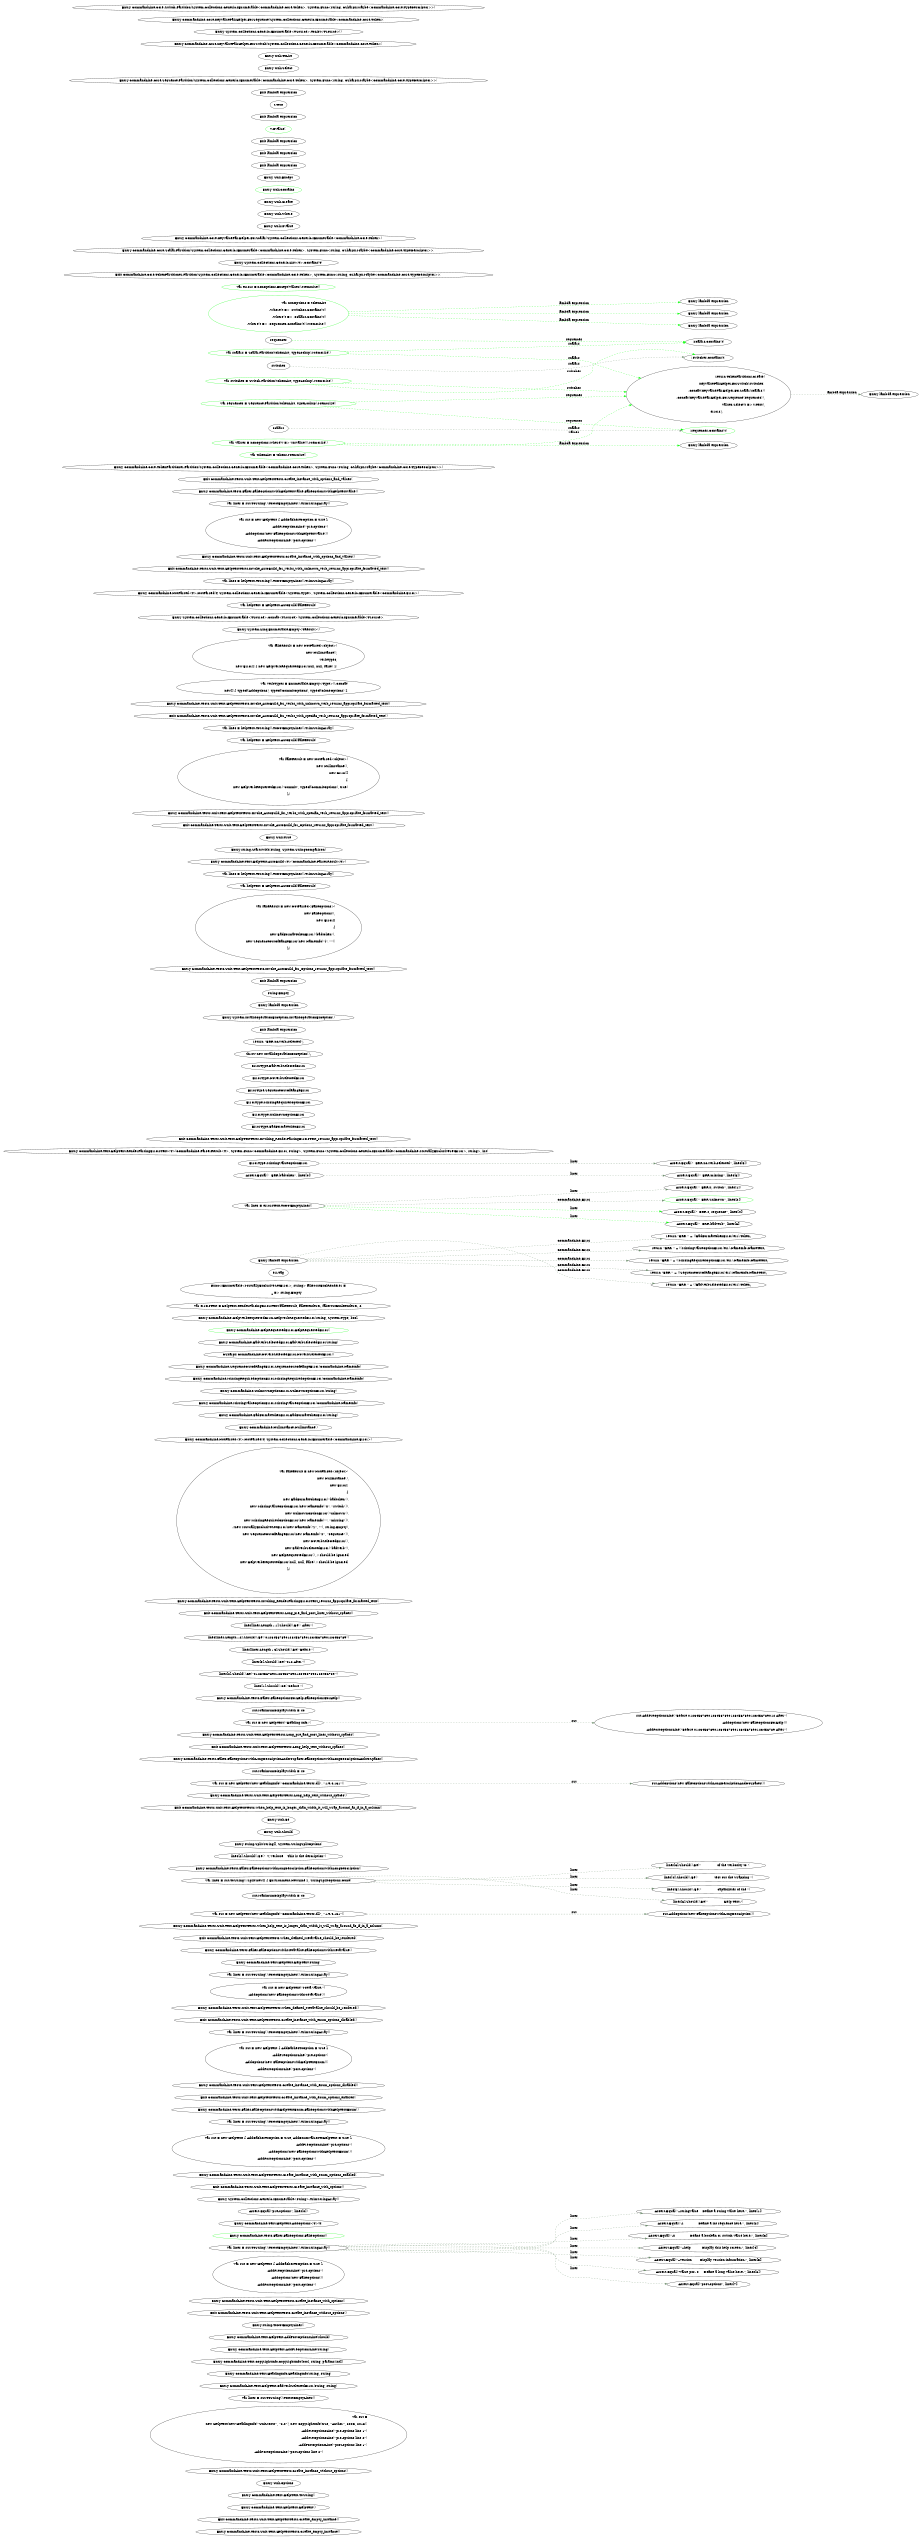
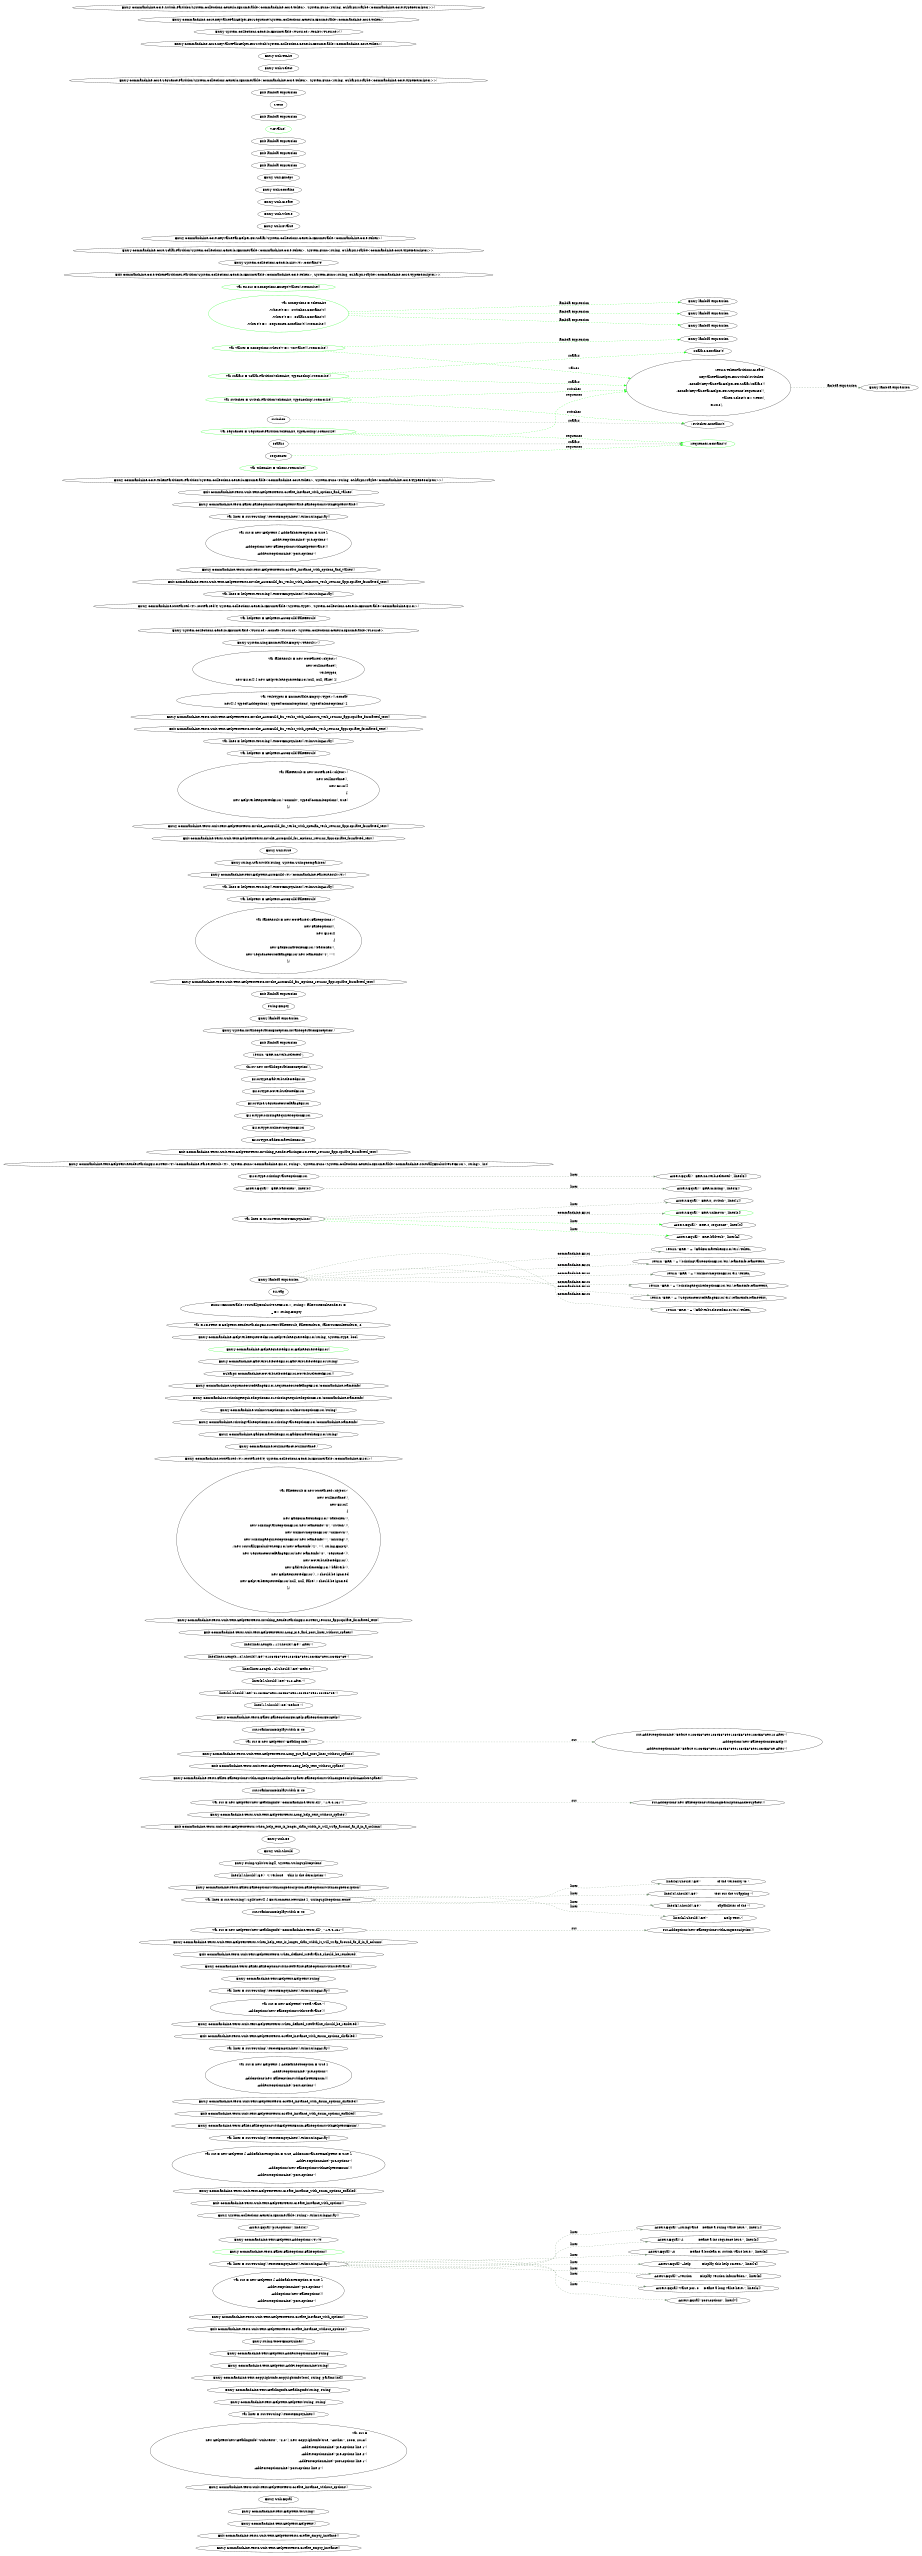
(279, 190) -> (279, 190)
(488, 341) -> (486, 452)
none -> (709, 1274)
(279, 2338) -> (279, 2354)
(279, 2386) -> (279, 2402)
(279, 2483) -> (279, 2500)
